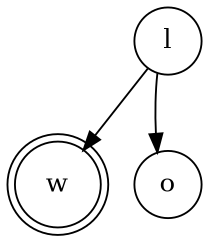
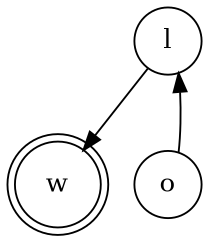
(156, 103) -> (180, 122)
